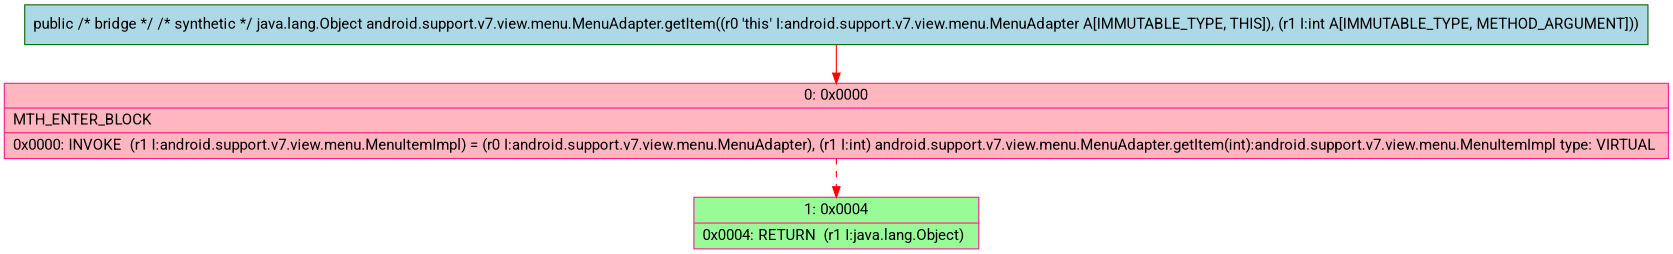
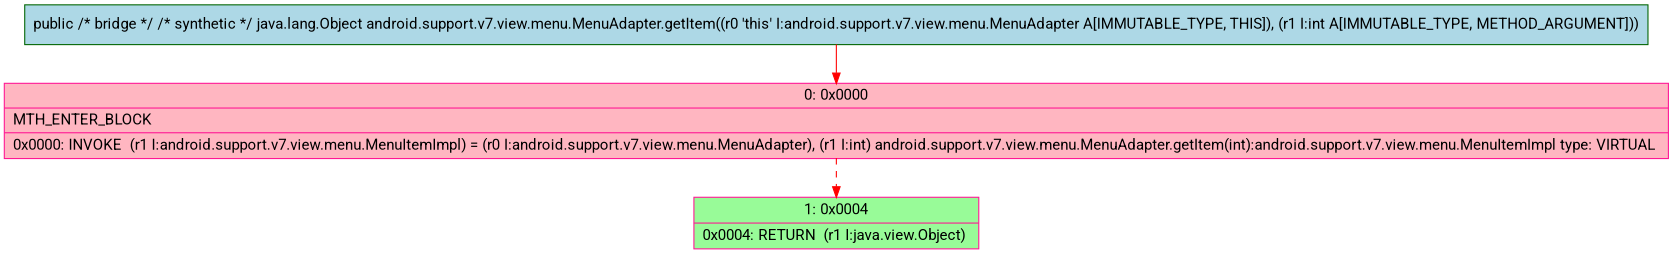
(835, 235) -> (836, 235)
